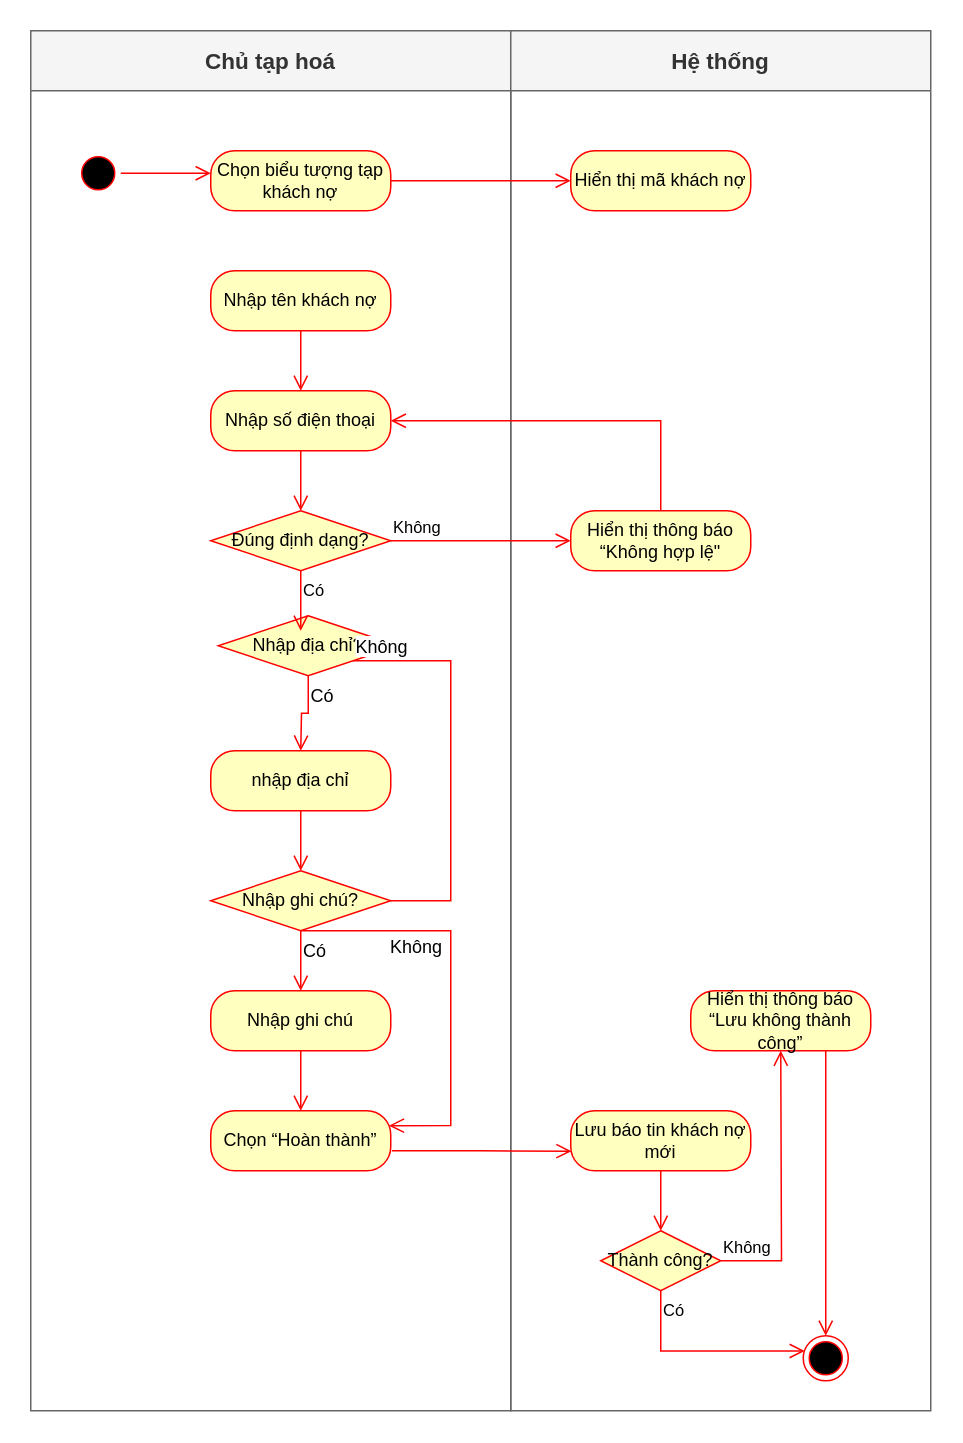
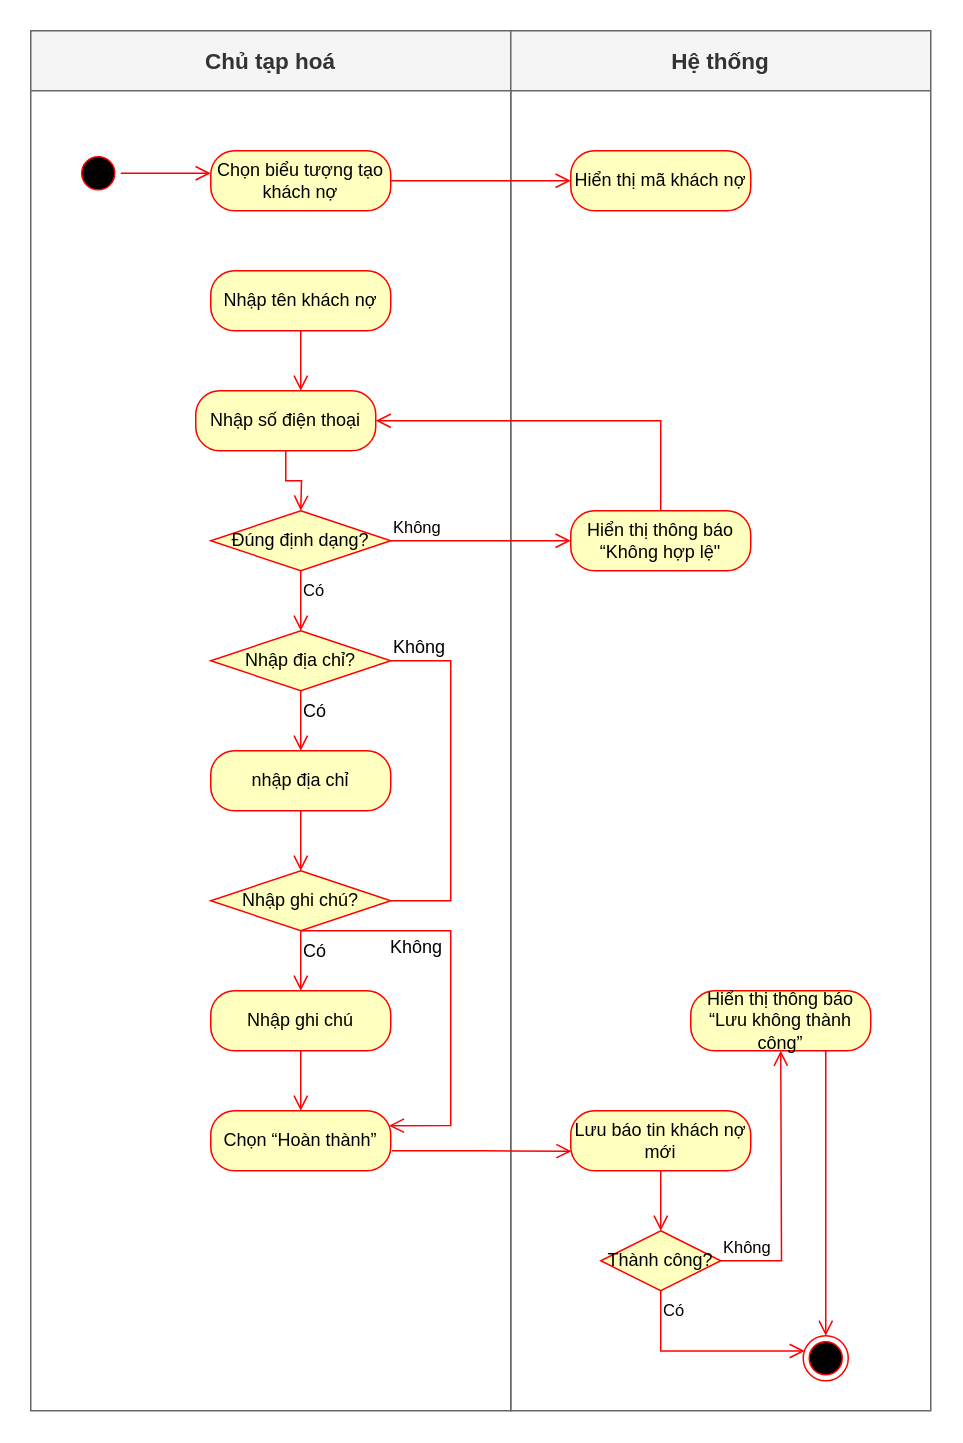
(301, 181) -> (301, 181)
(301, 421) -> (286, 421)
(308, 646) -> (301, 661)
